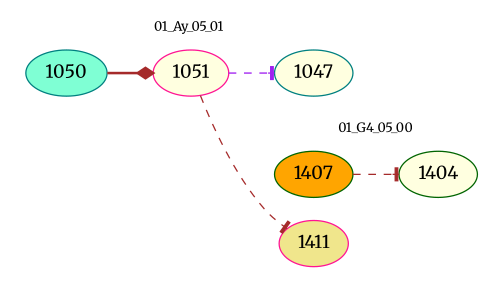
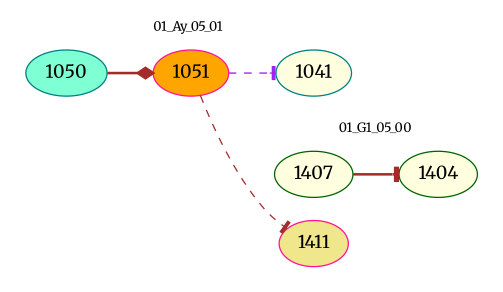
(191, 73) -> (191, 73)
(314, 73) -> (314, 73)
(376, 129) -> (376, 129)
(314, 174) -> (314, 174)
(373, 174) -> (373, 174)
